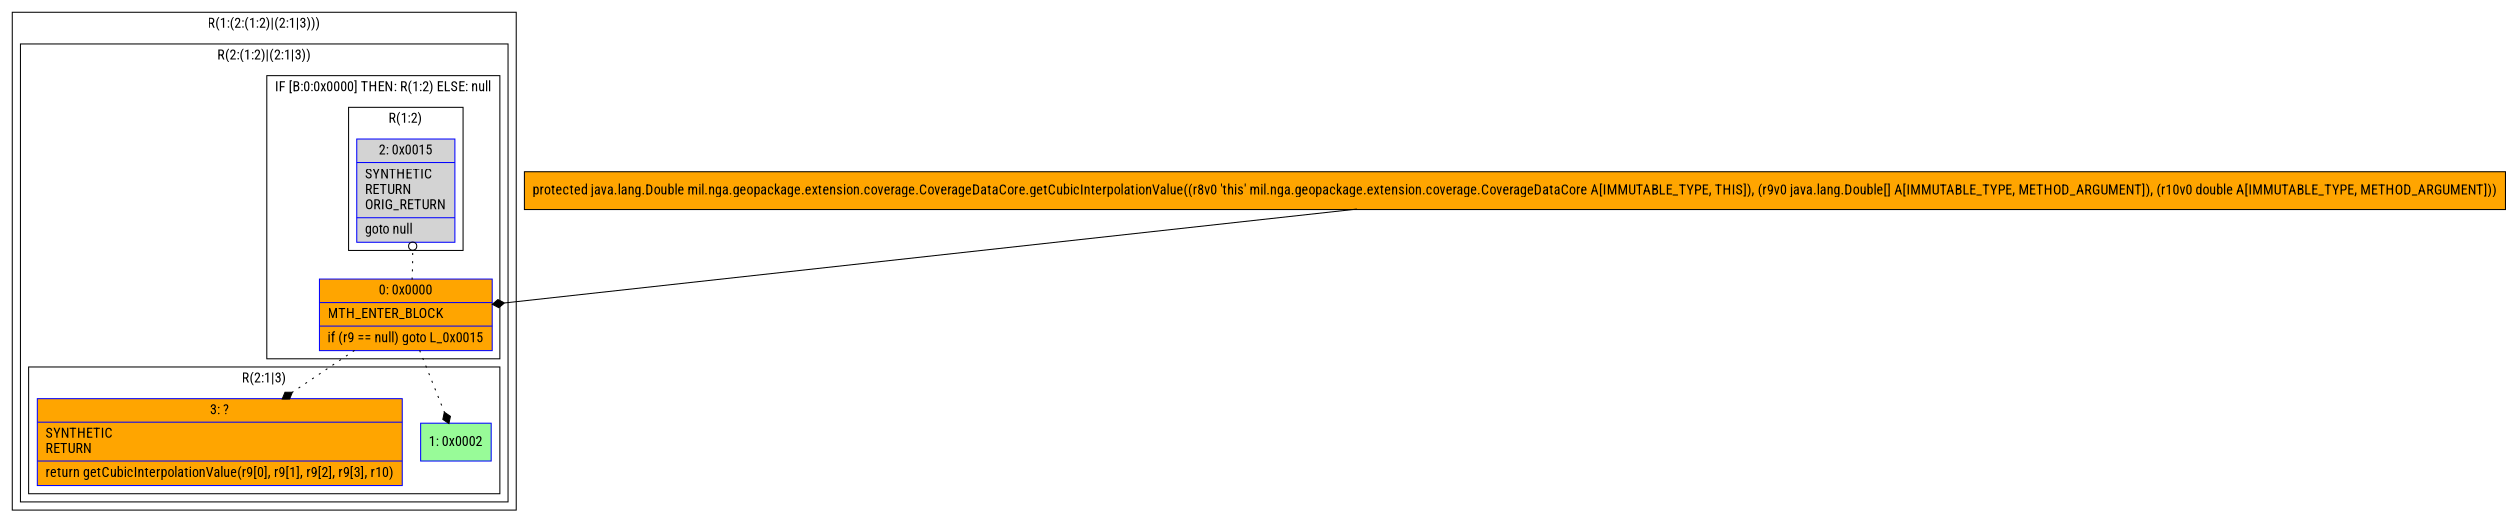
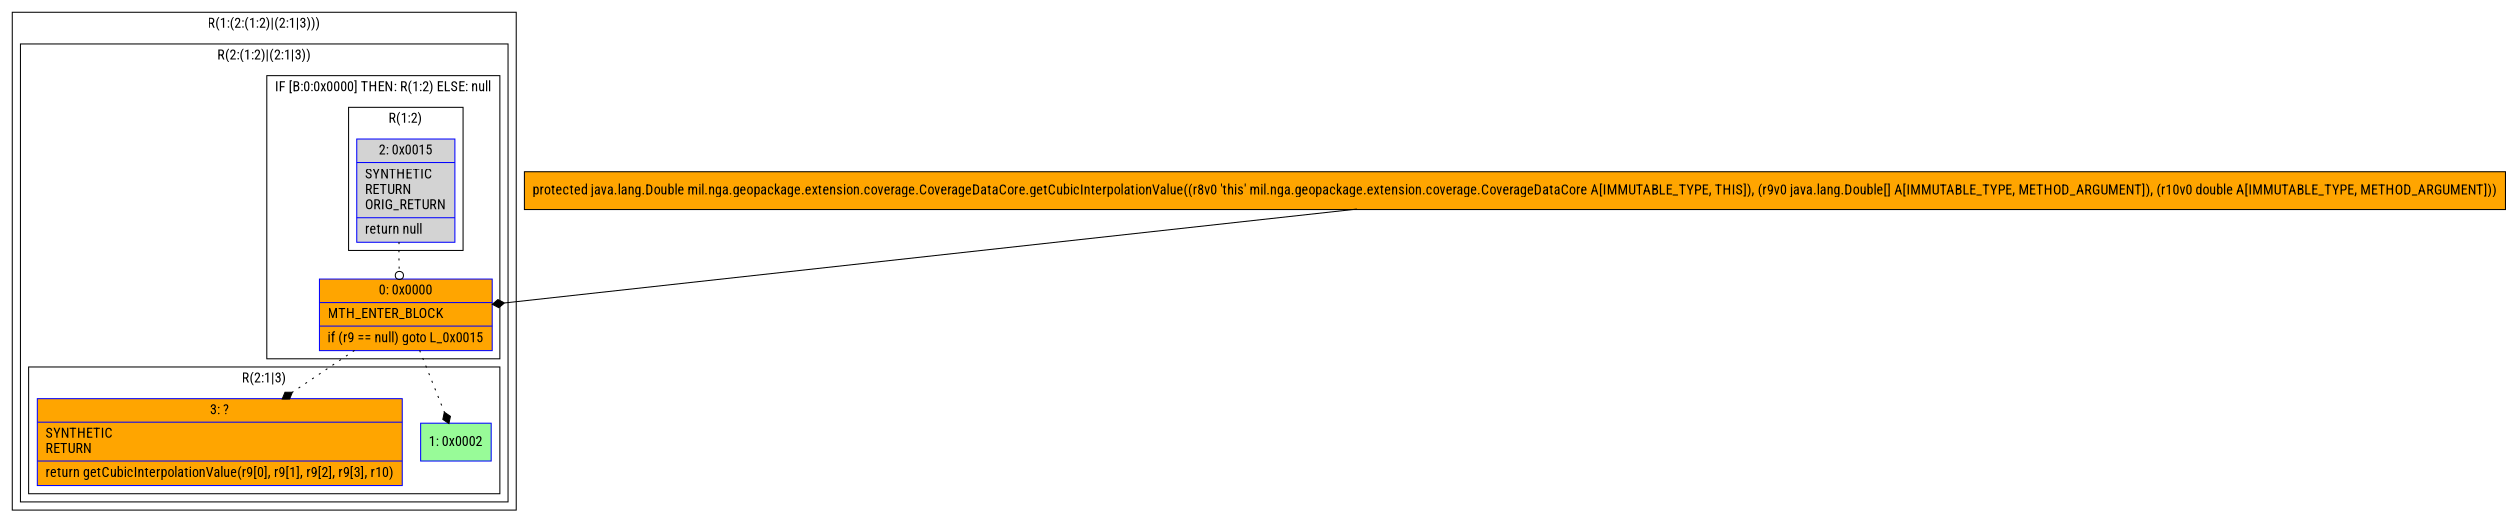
(389, 229) -> (394, 229)
(413, 265) -> (399, 257)
